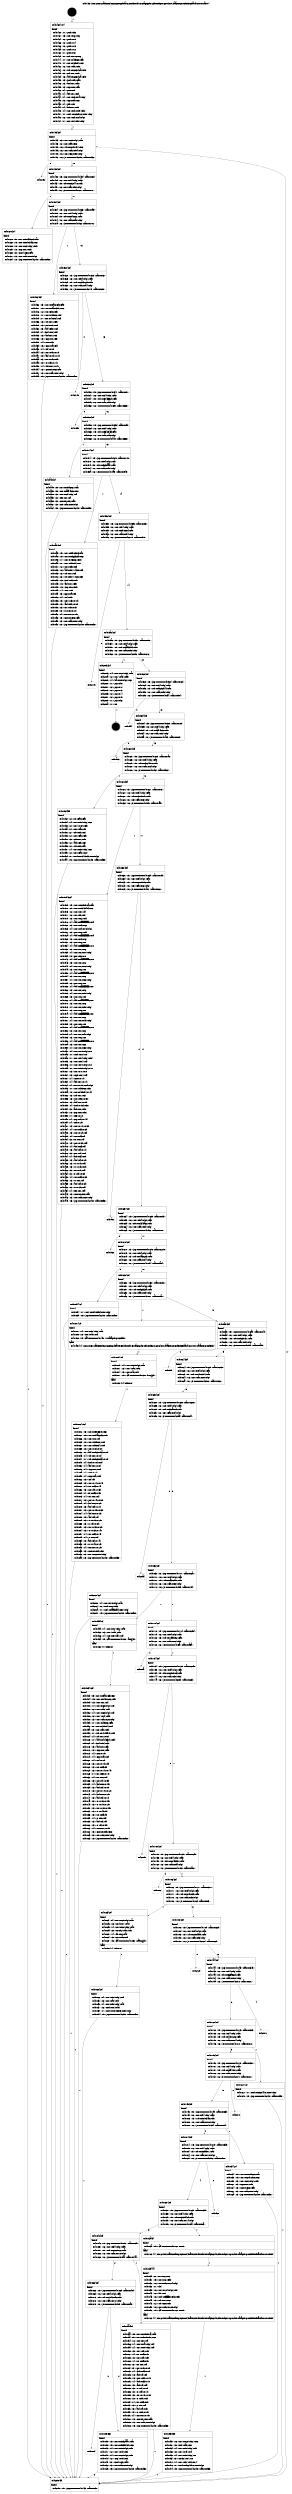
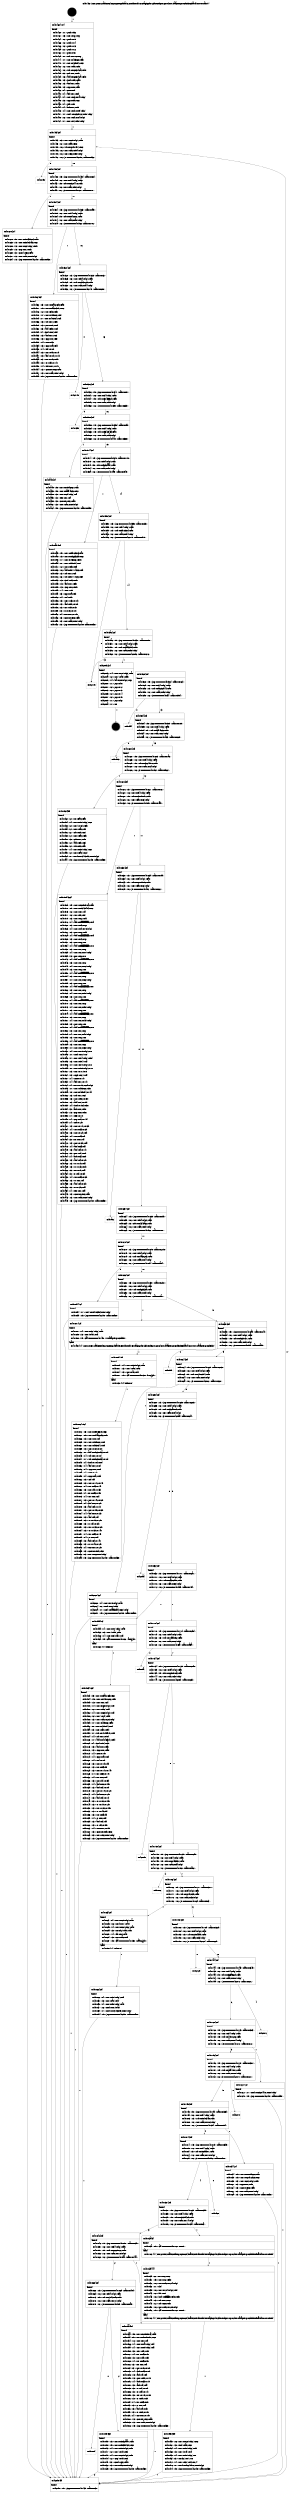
(144, 664) -> (95, 666)
(110, 1253) -> none
none -> (126, 1472)
